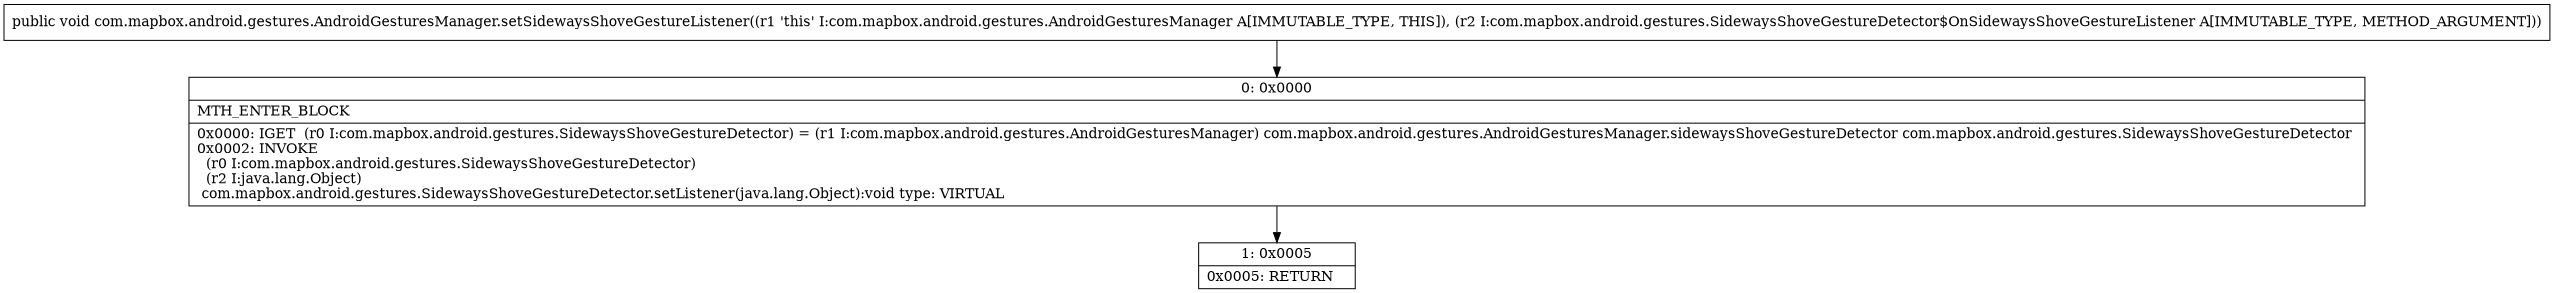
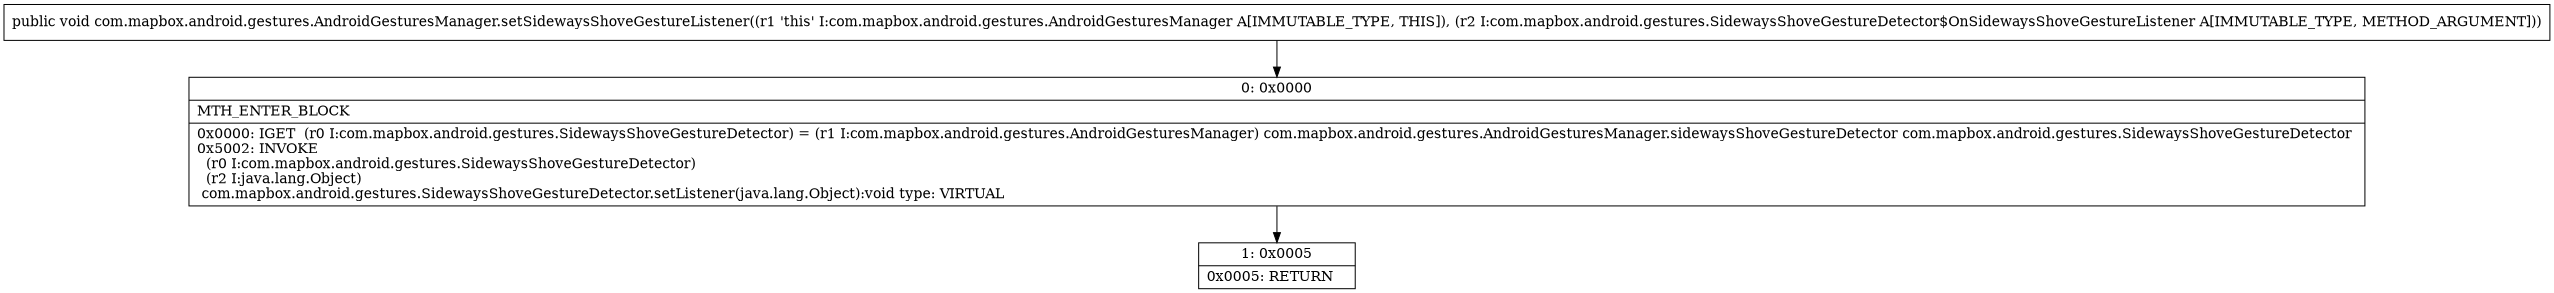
(262, 149) -> (262, 149)
